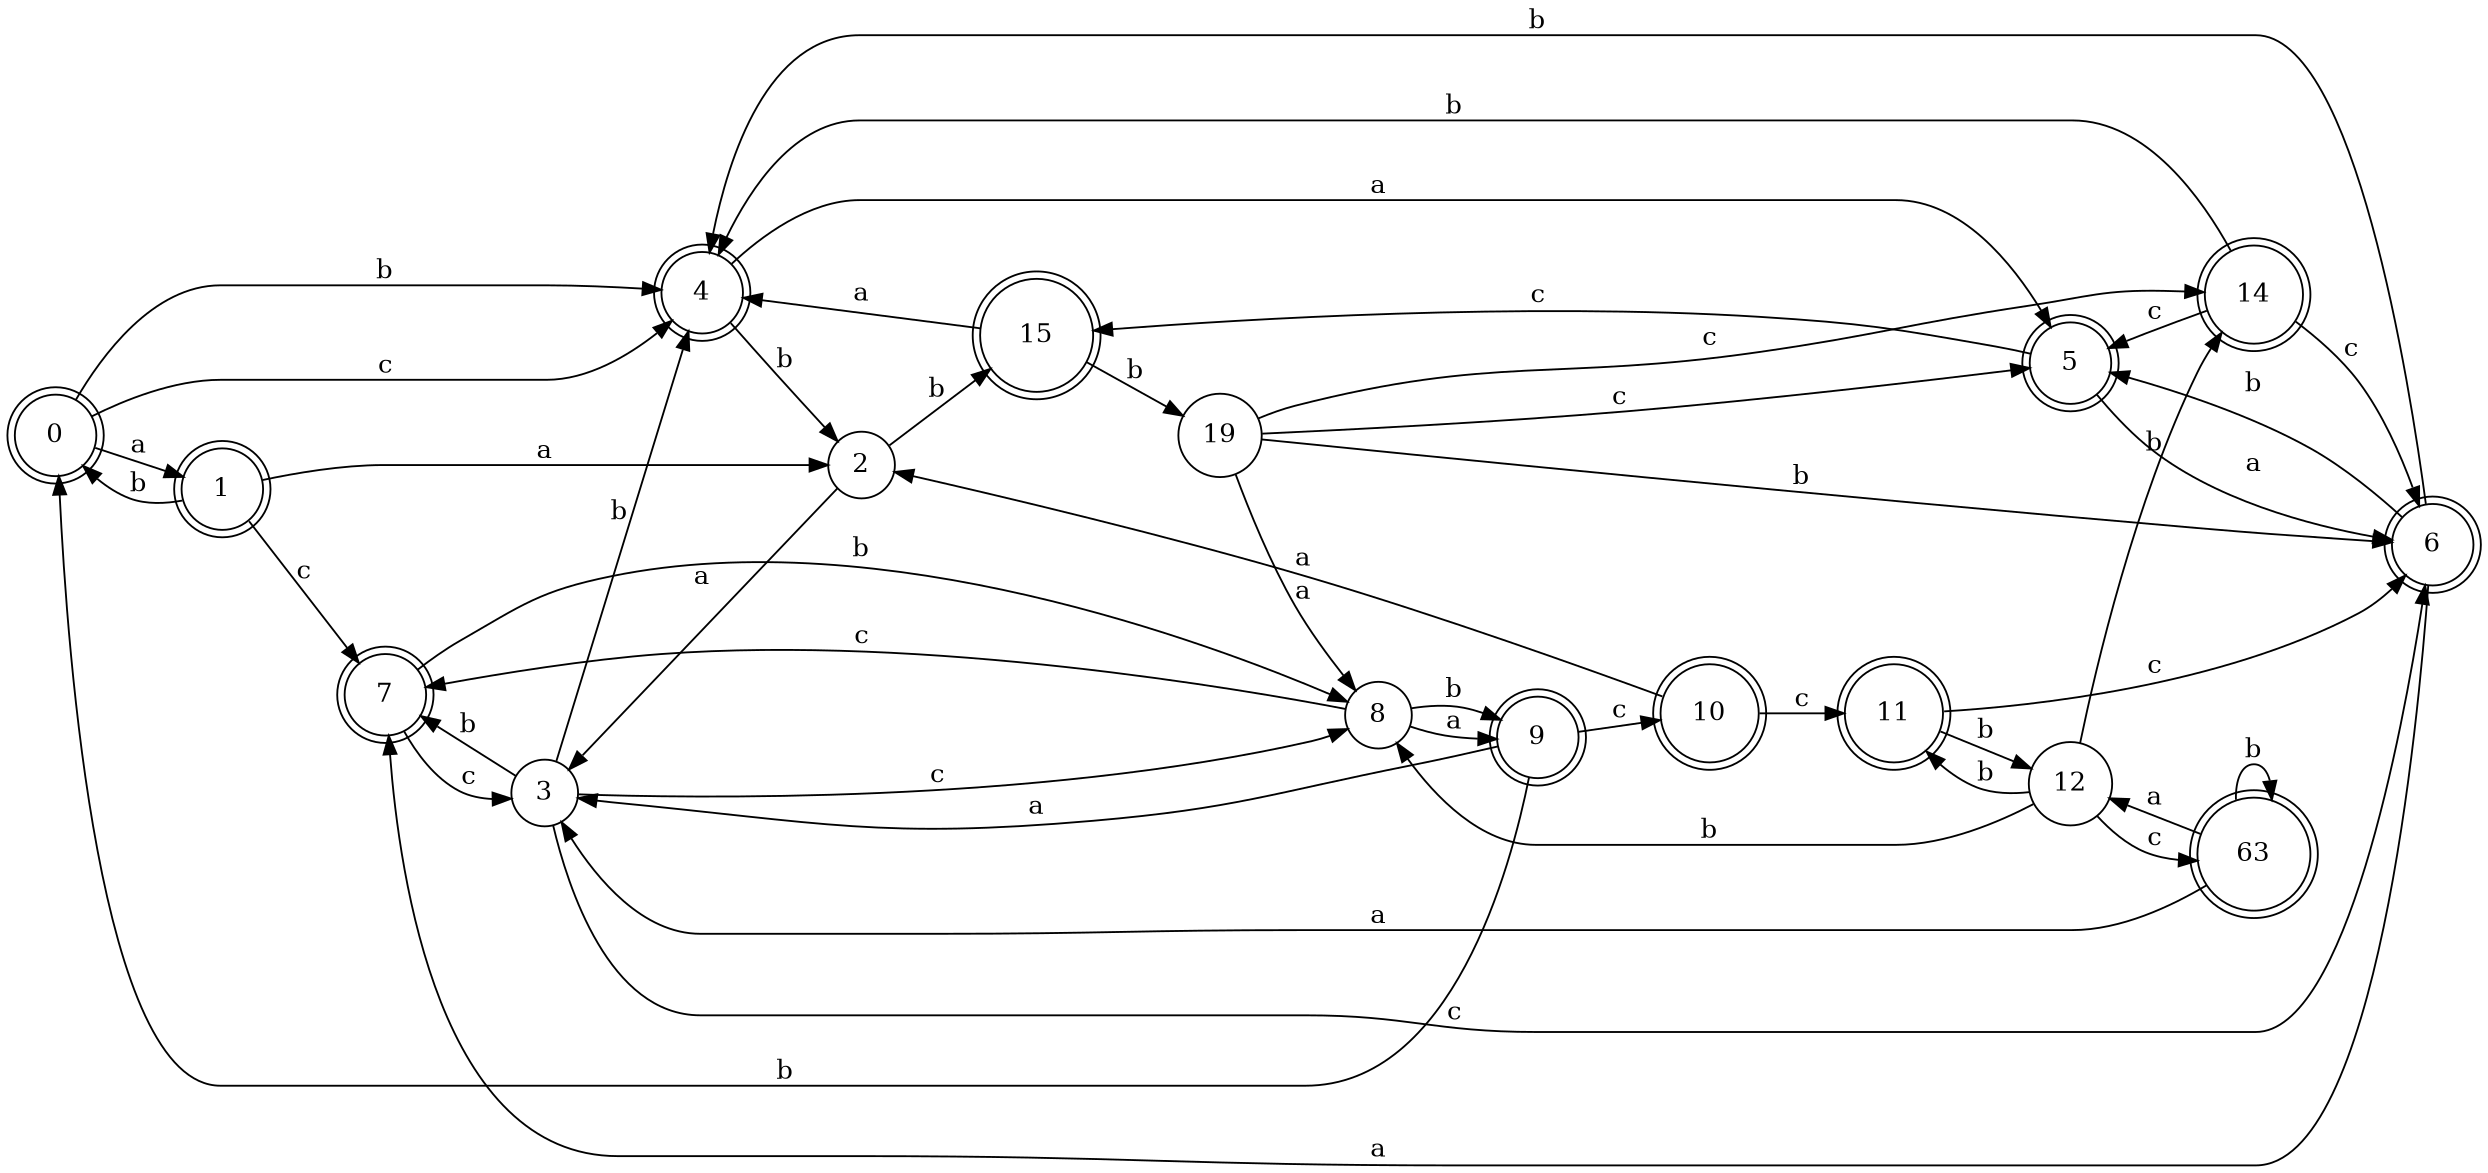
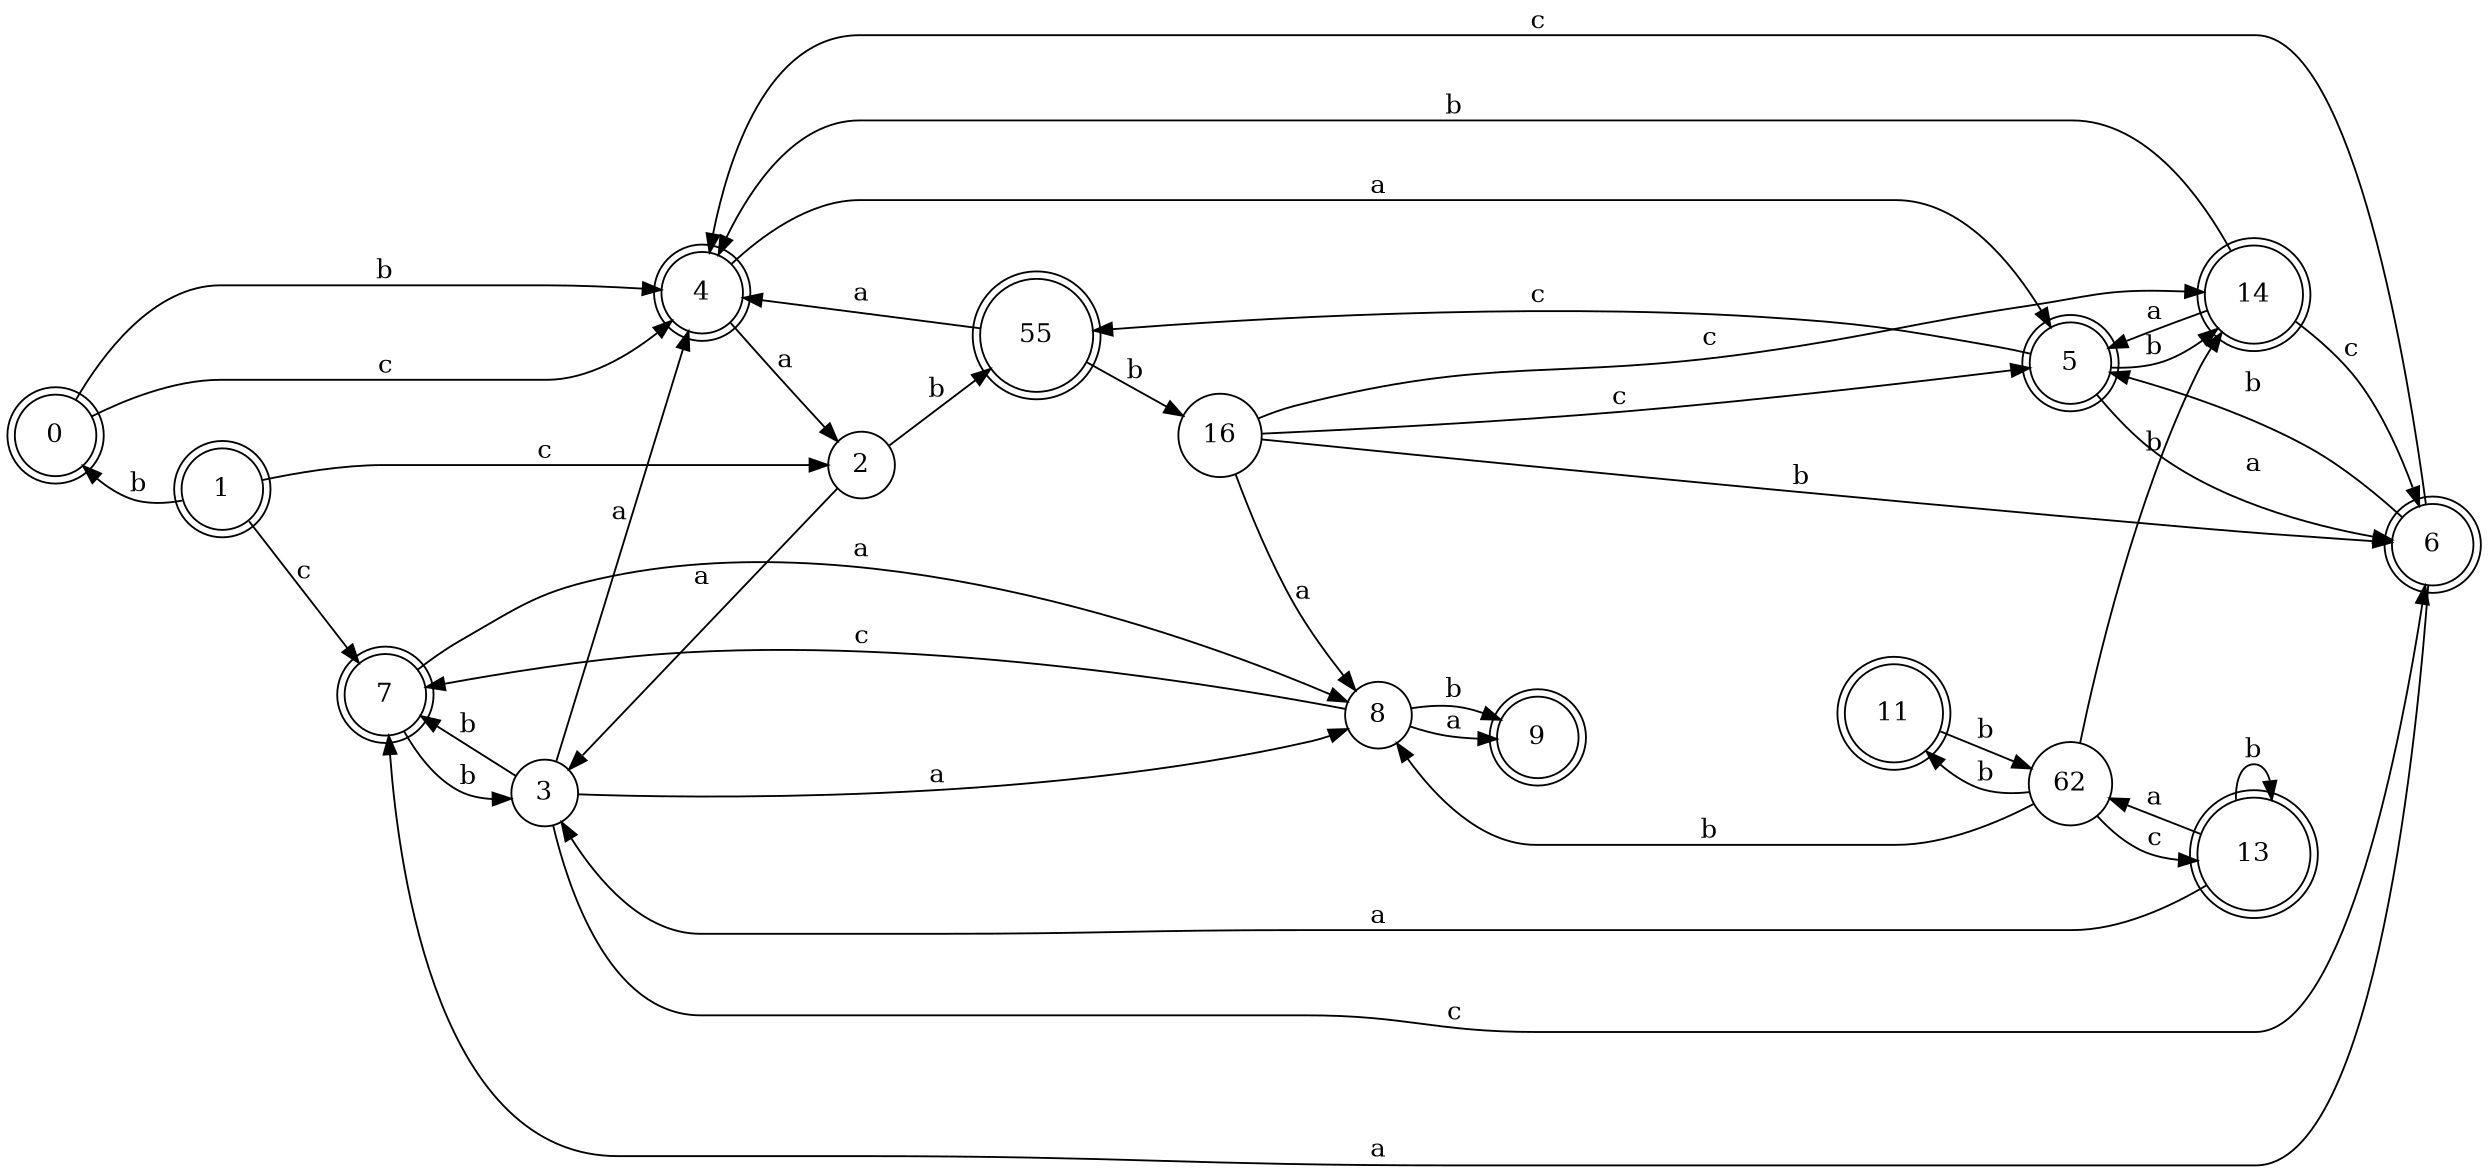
(1538, 21) -> (1538, 21)
(2155, 312) -> (2155, 312)
(1037, 335) -> (1037, 335)
(786, 360) -> (786, 360)
none -> (2159, 363)
(1220, 435) -> (1220, 435)
(545, 451) -> (545, 451)
(130, 459) -> none
(620, 512) -> (620, 512)
(862, 549) -> (862, 549)
(2177, 678) -> none
(1710, 713) -> none
(938, 775) -> (938, 775)
(469, 777) -> (469, 777)
(2070, 784) -> (2070, 784)
(1050, 824) -> none
(2254, 854) -> (2254, 854)
(649, 1086) -> none
